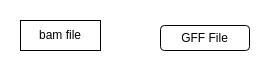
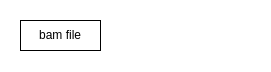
(205, 38) -> none
